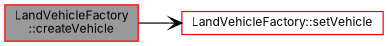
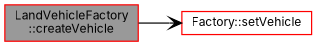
(283, 23) -> (247, 23)
